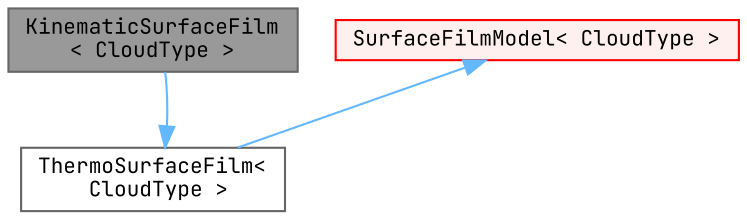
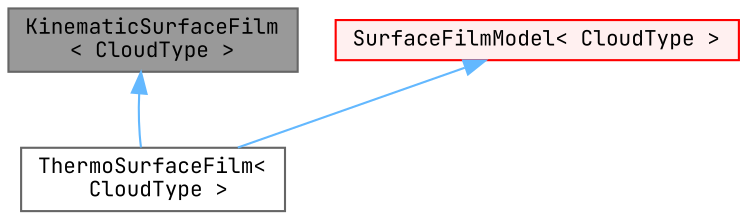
(167, 99) -> (139, 120)
